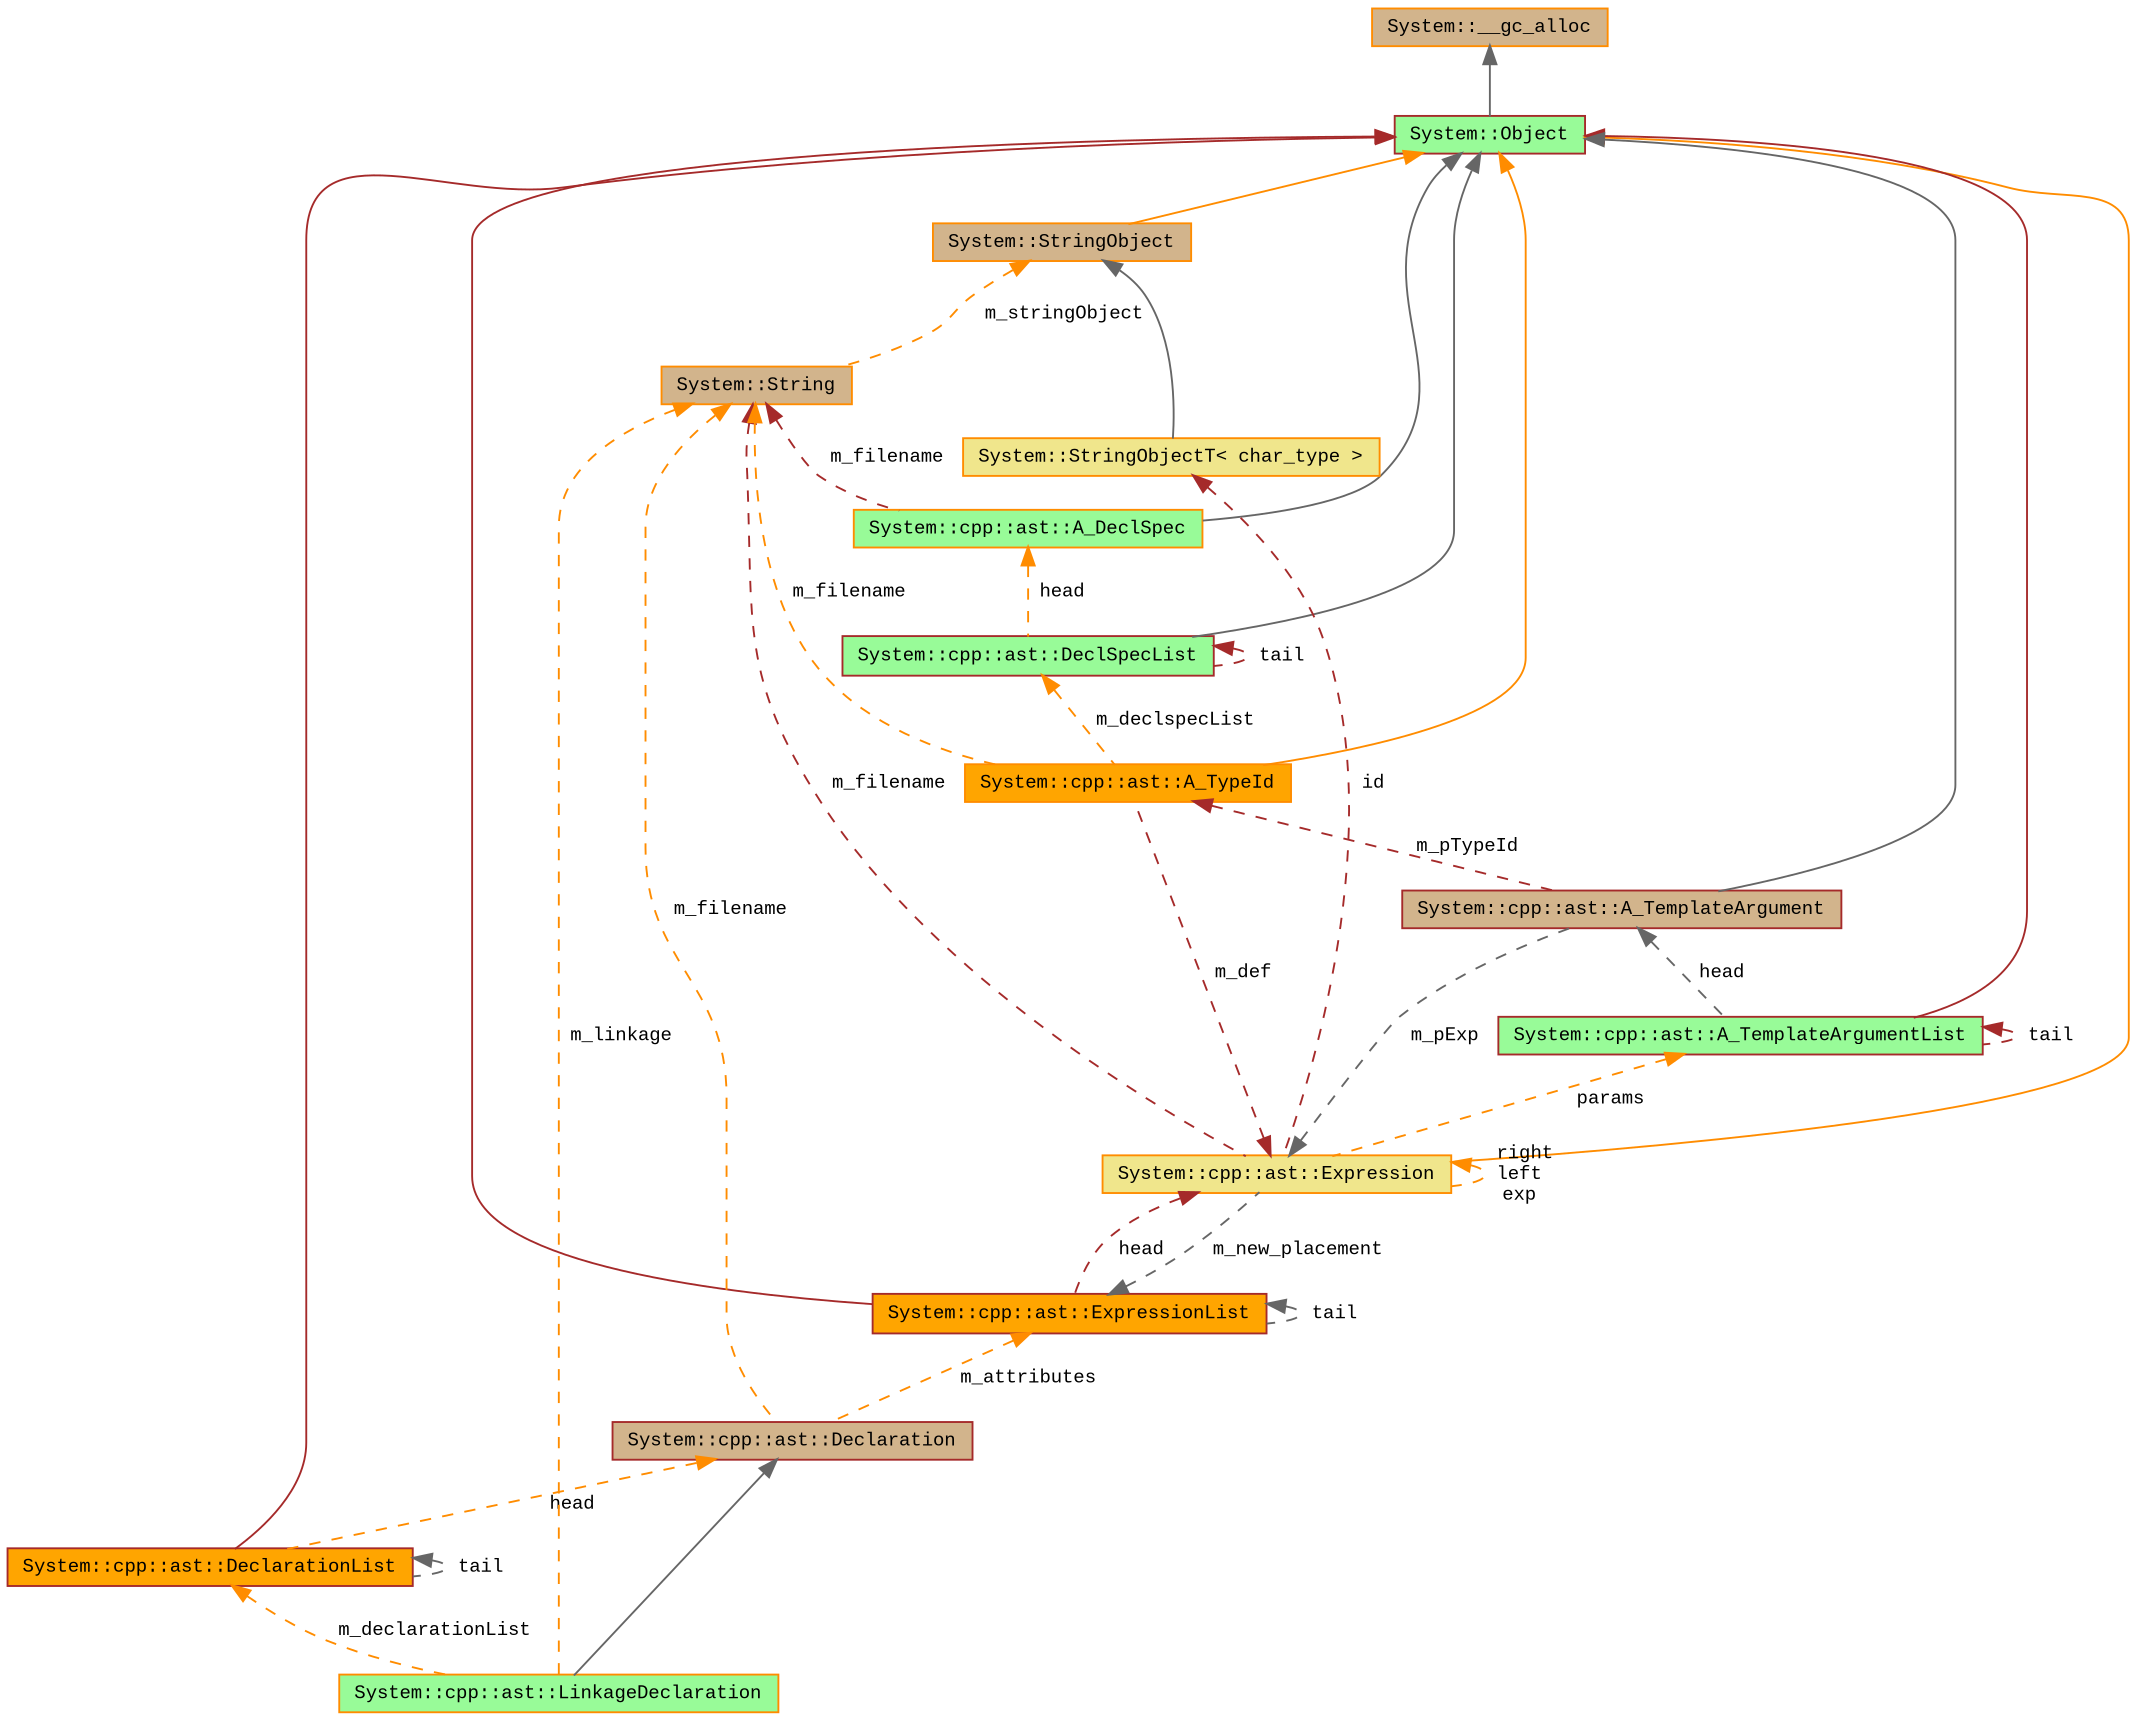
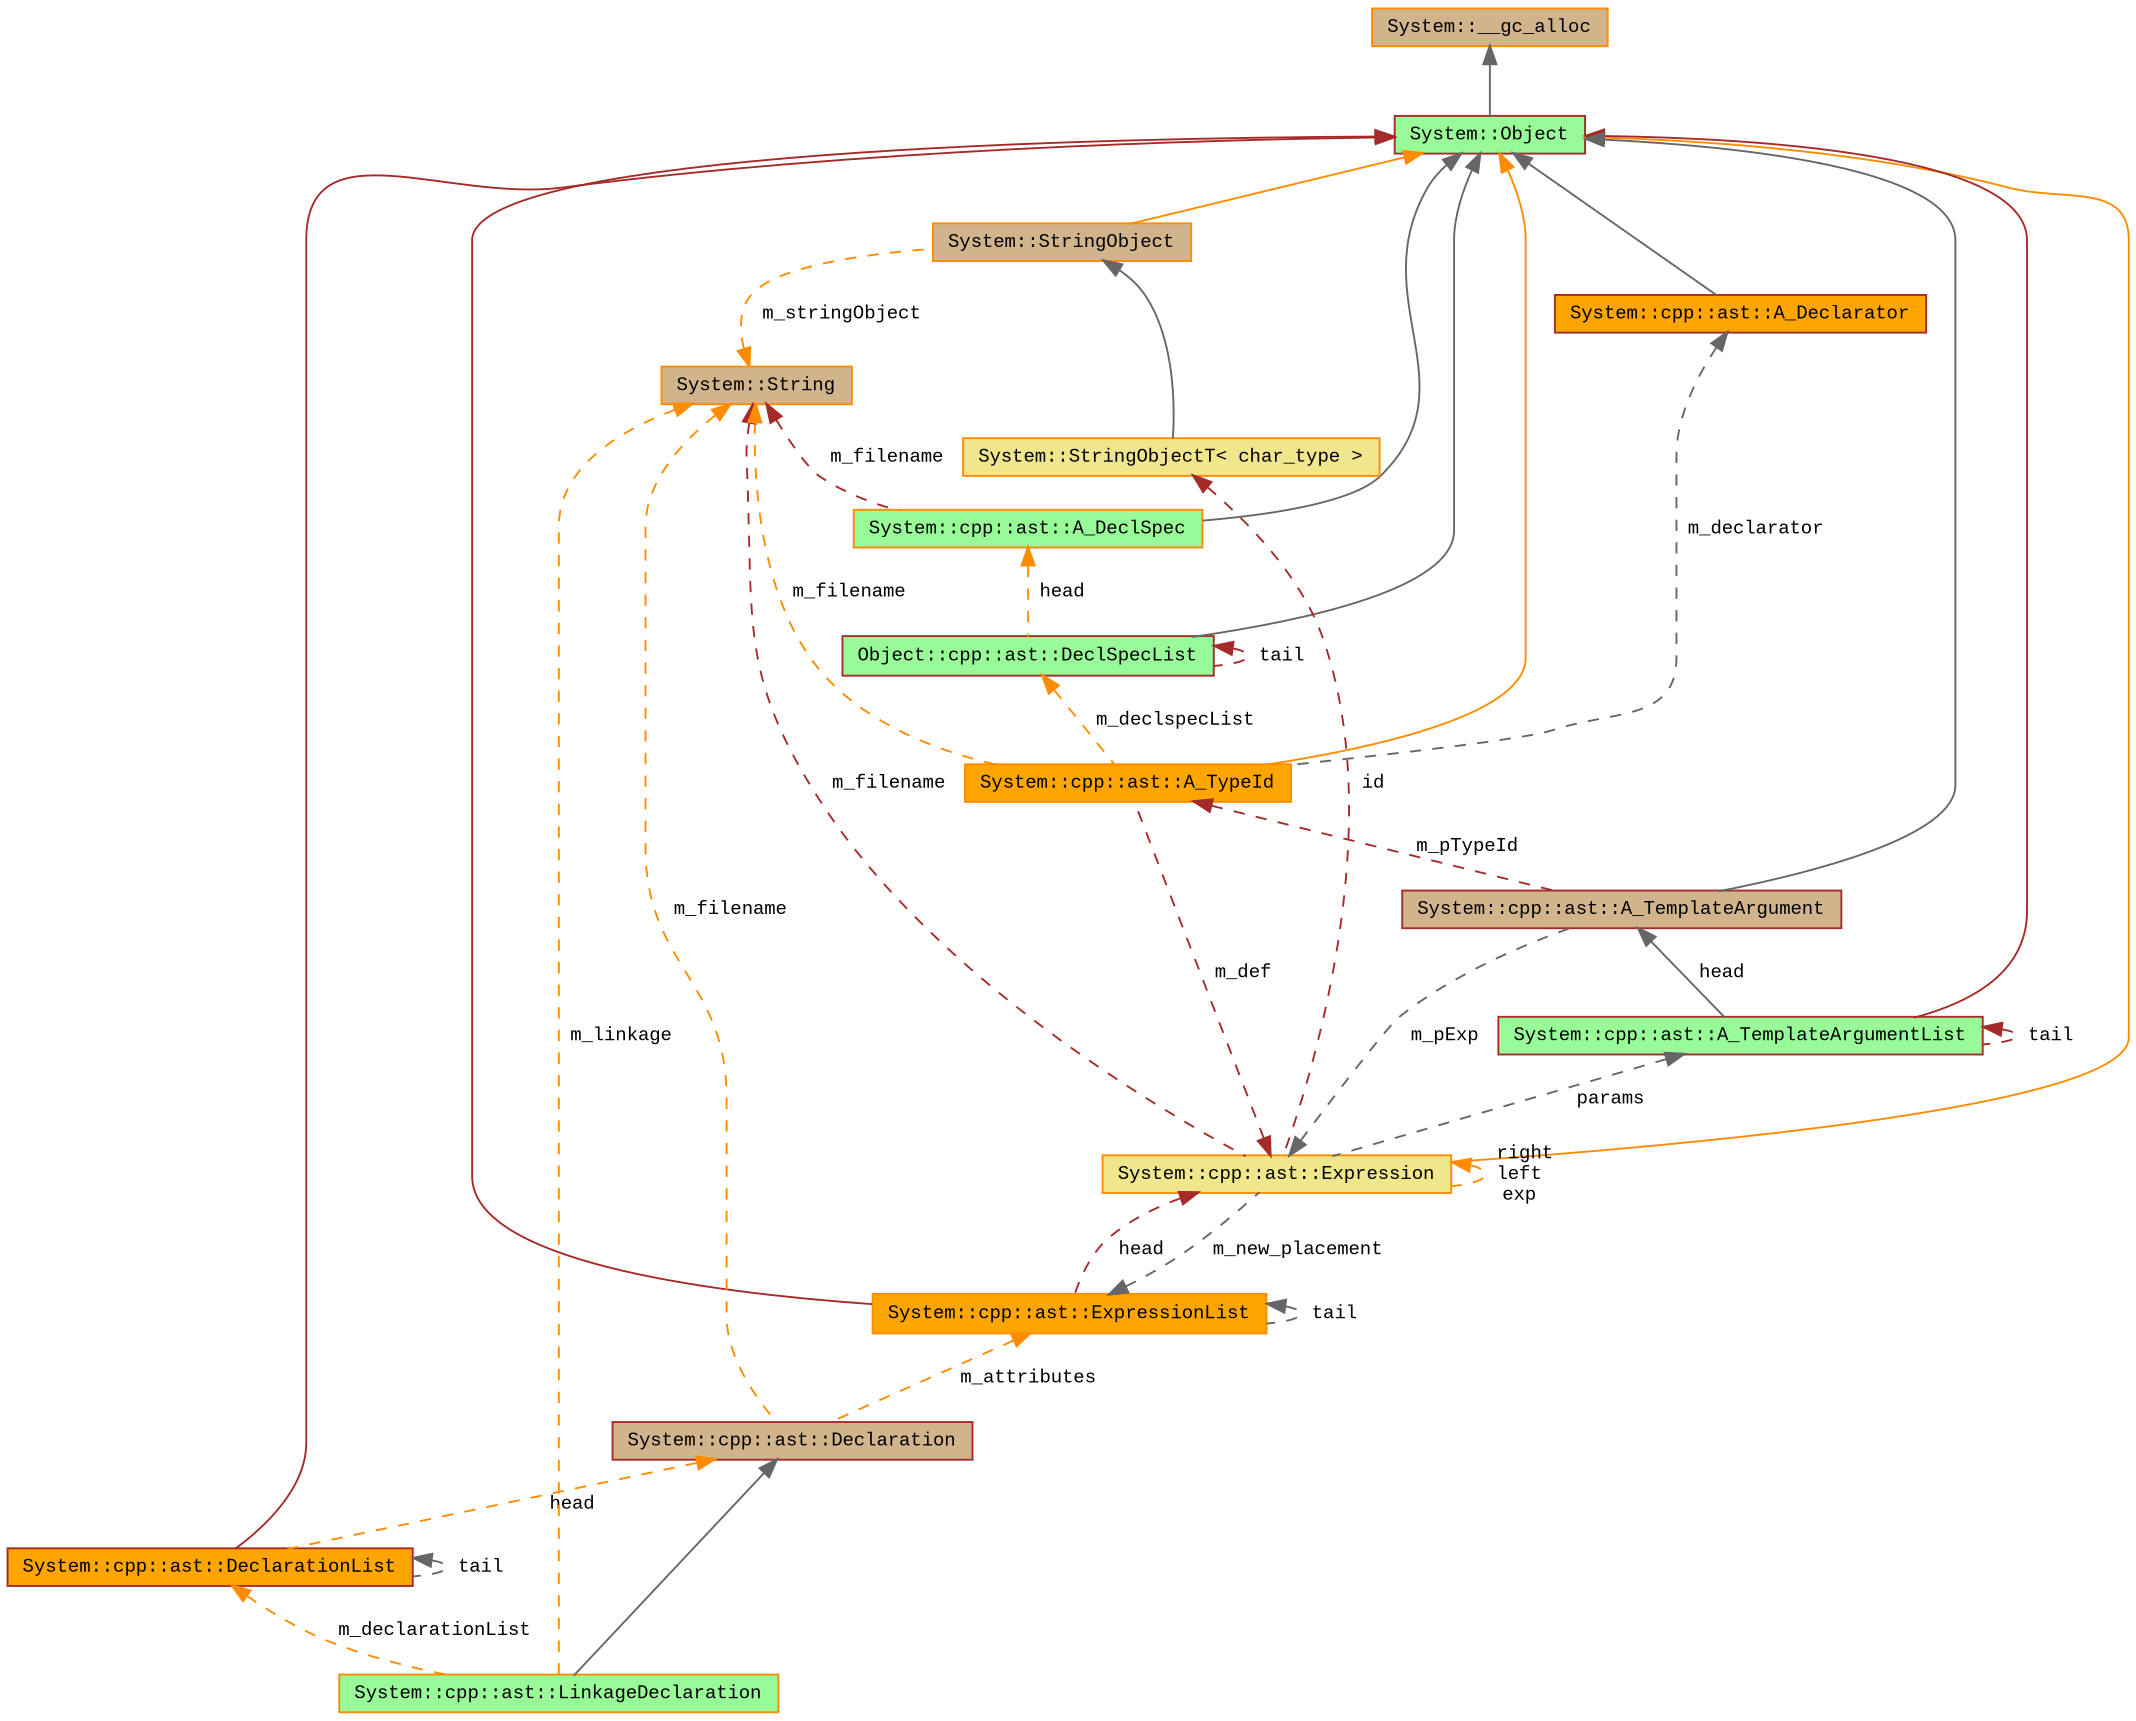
none -> (1741, 314)
(933, 331) -> (811, 267)
(1028, 656) -> (1028, 656)
(1688, 979) -> (1688, 979)
(1499, 1108) -> (1499, 1108)
(1070, 1314) -> (1070, 1314)
